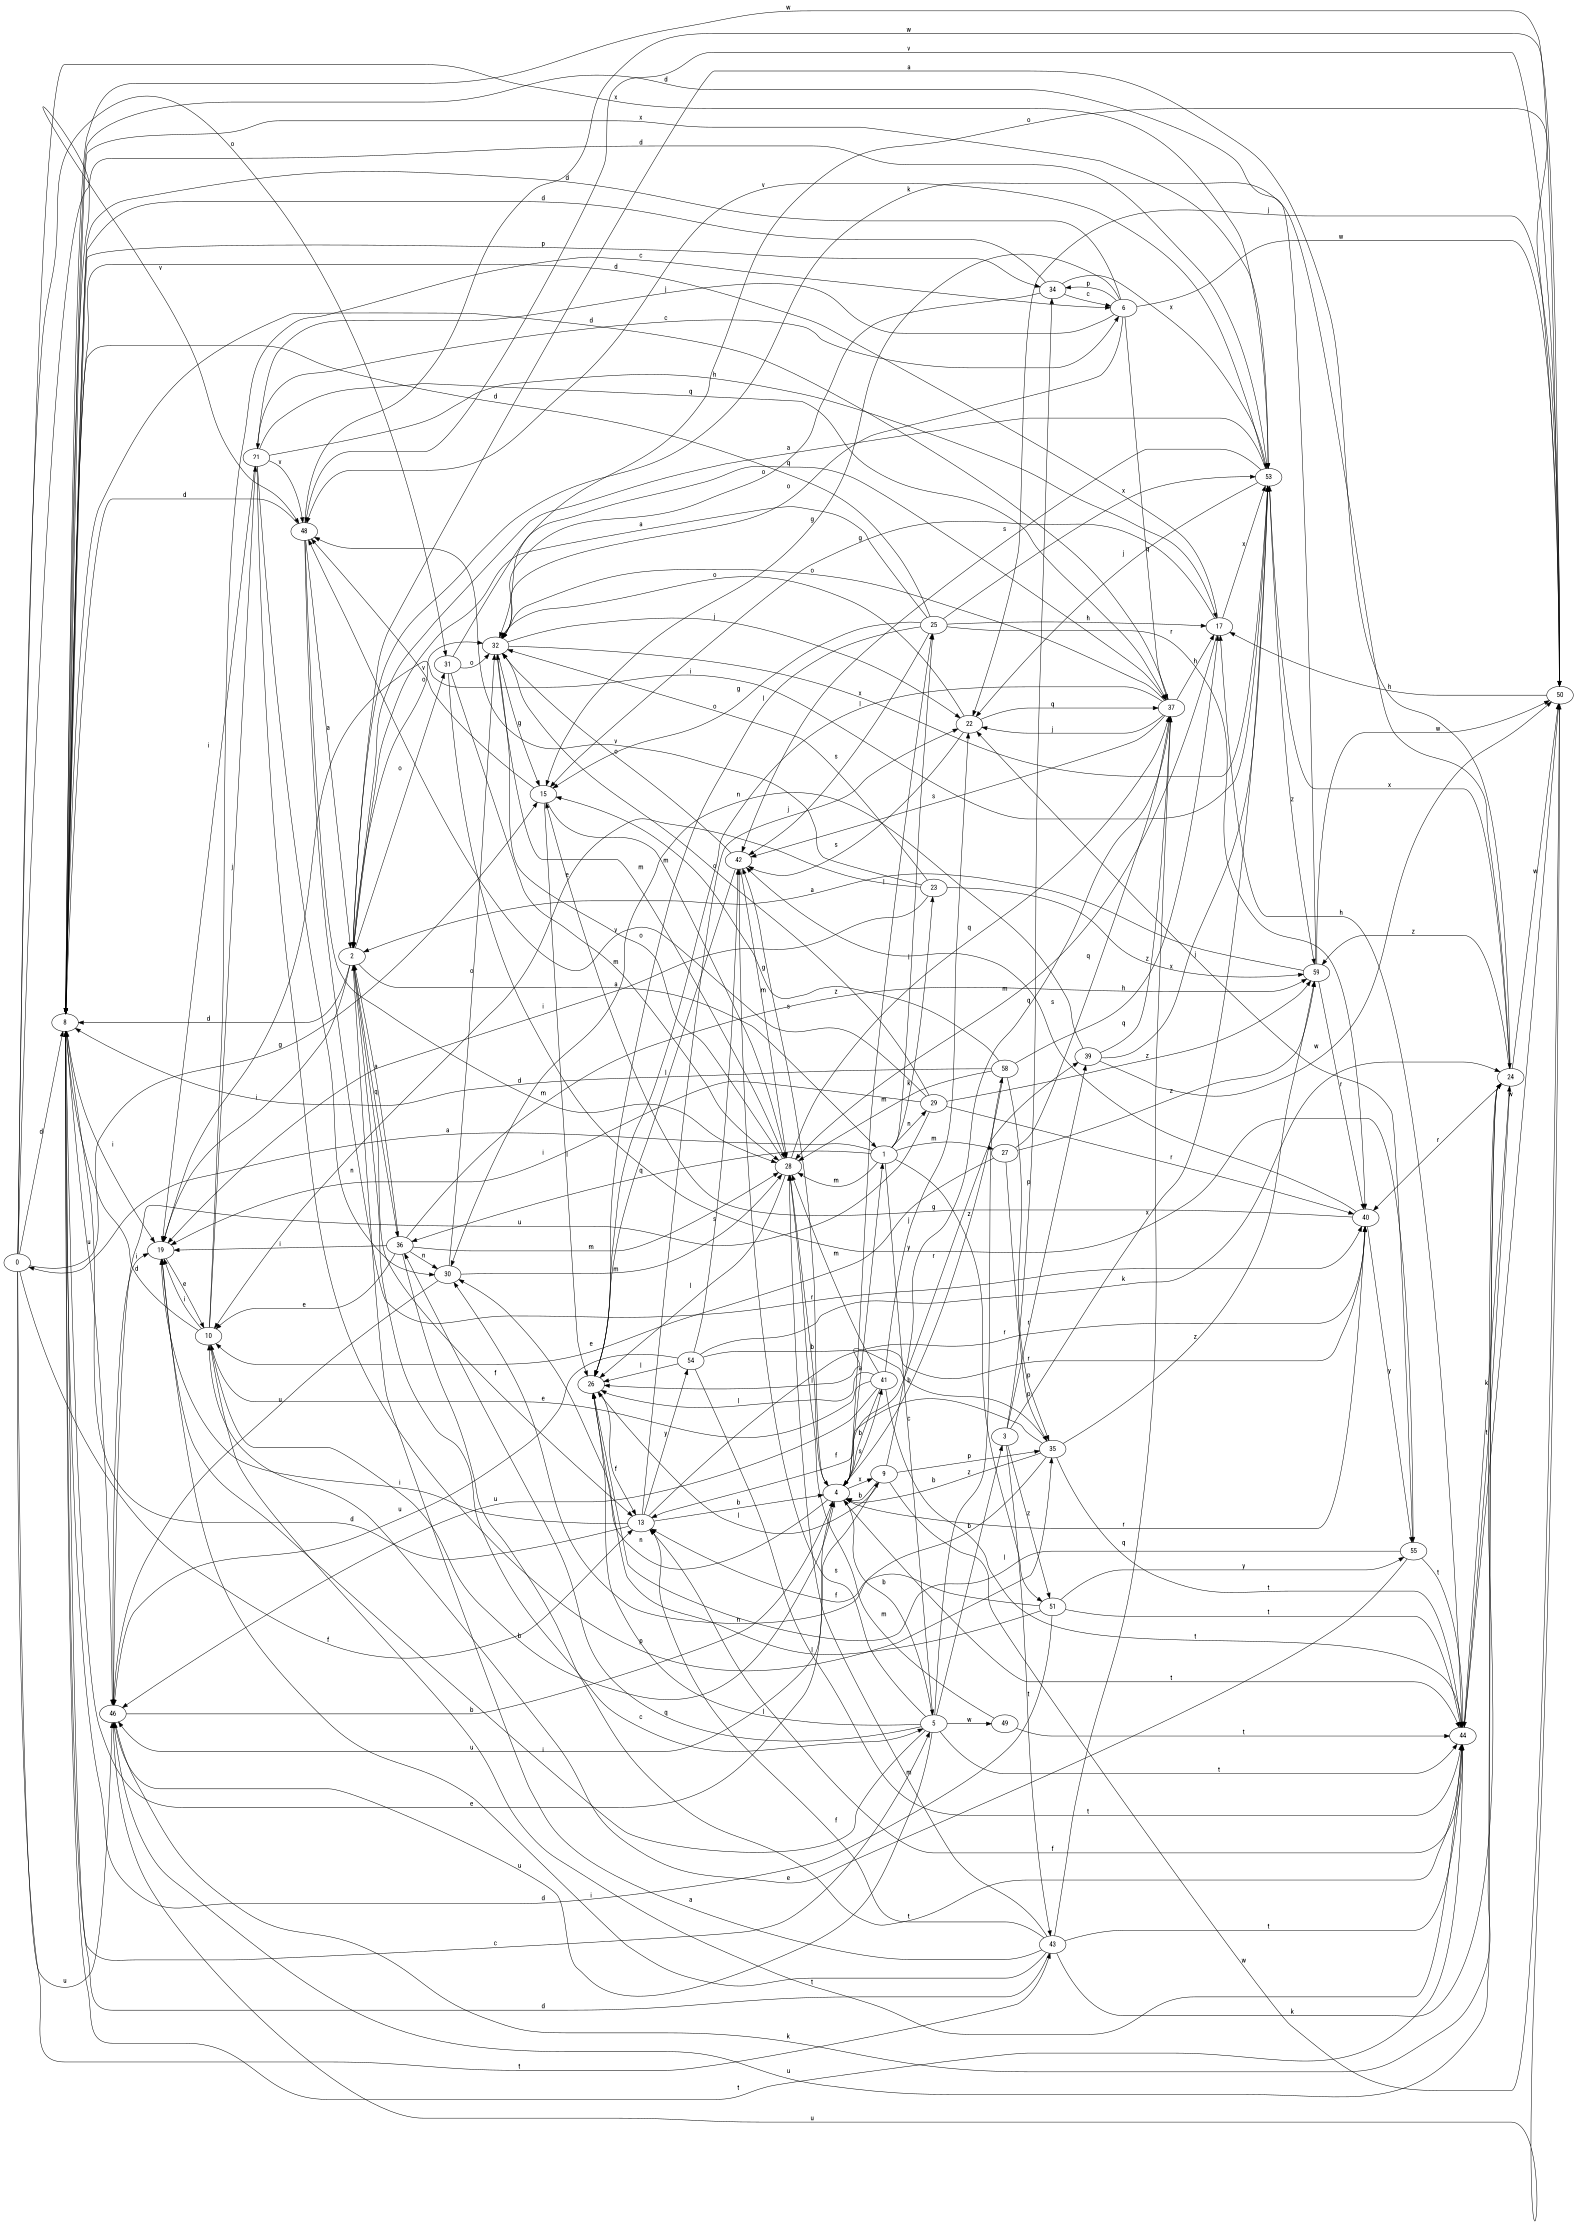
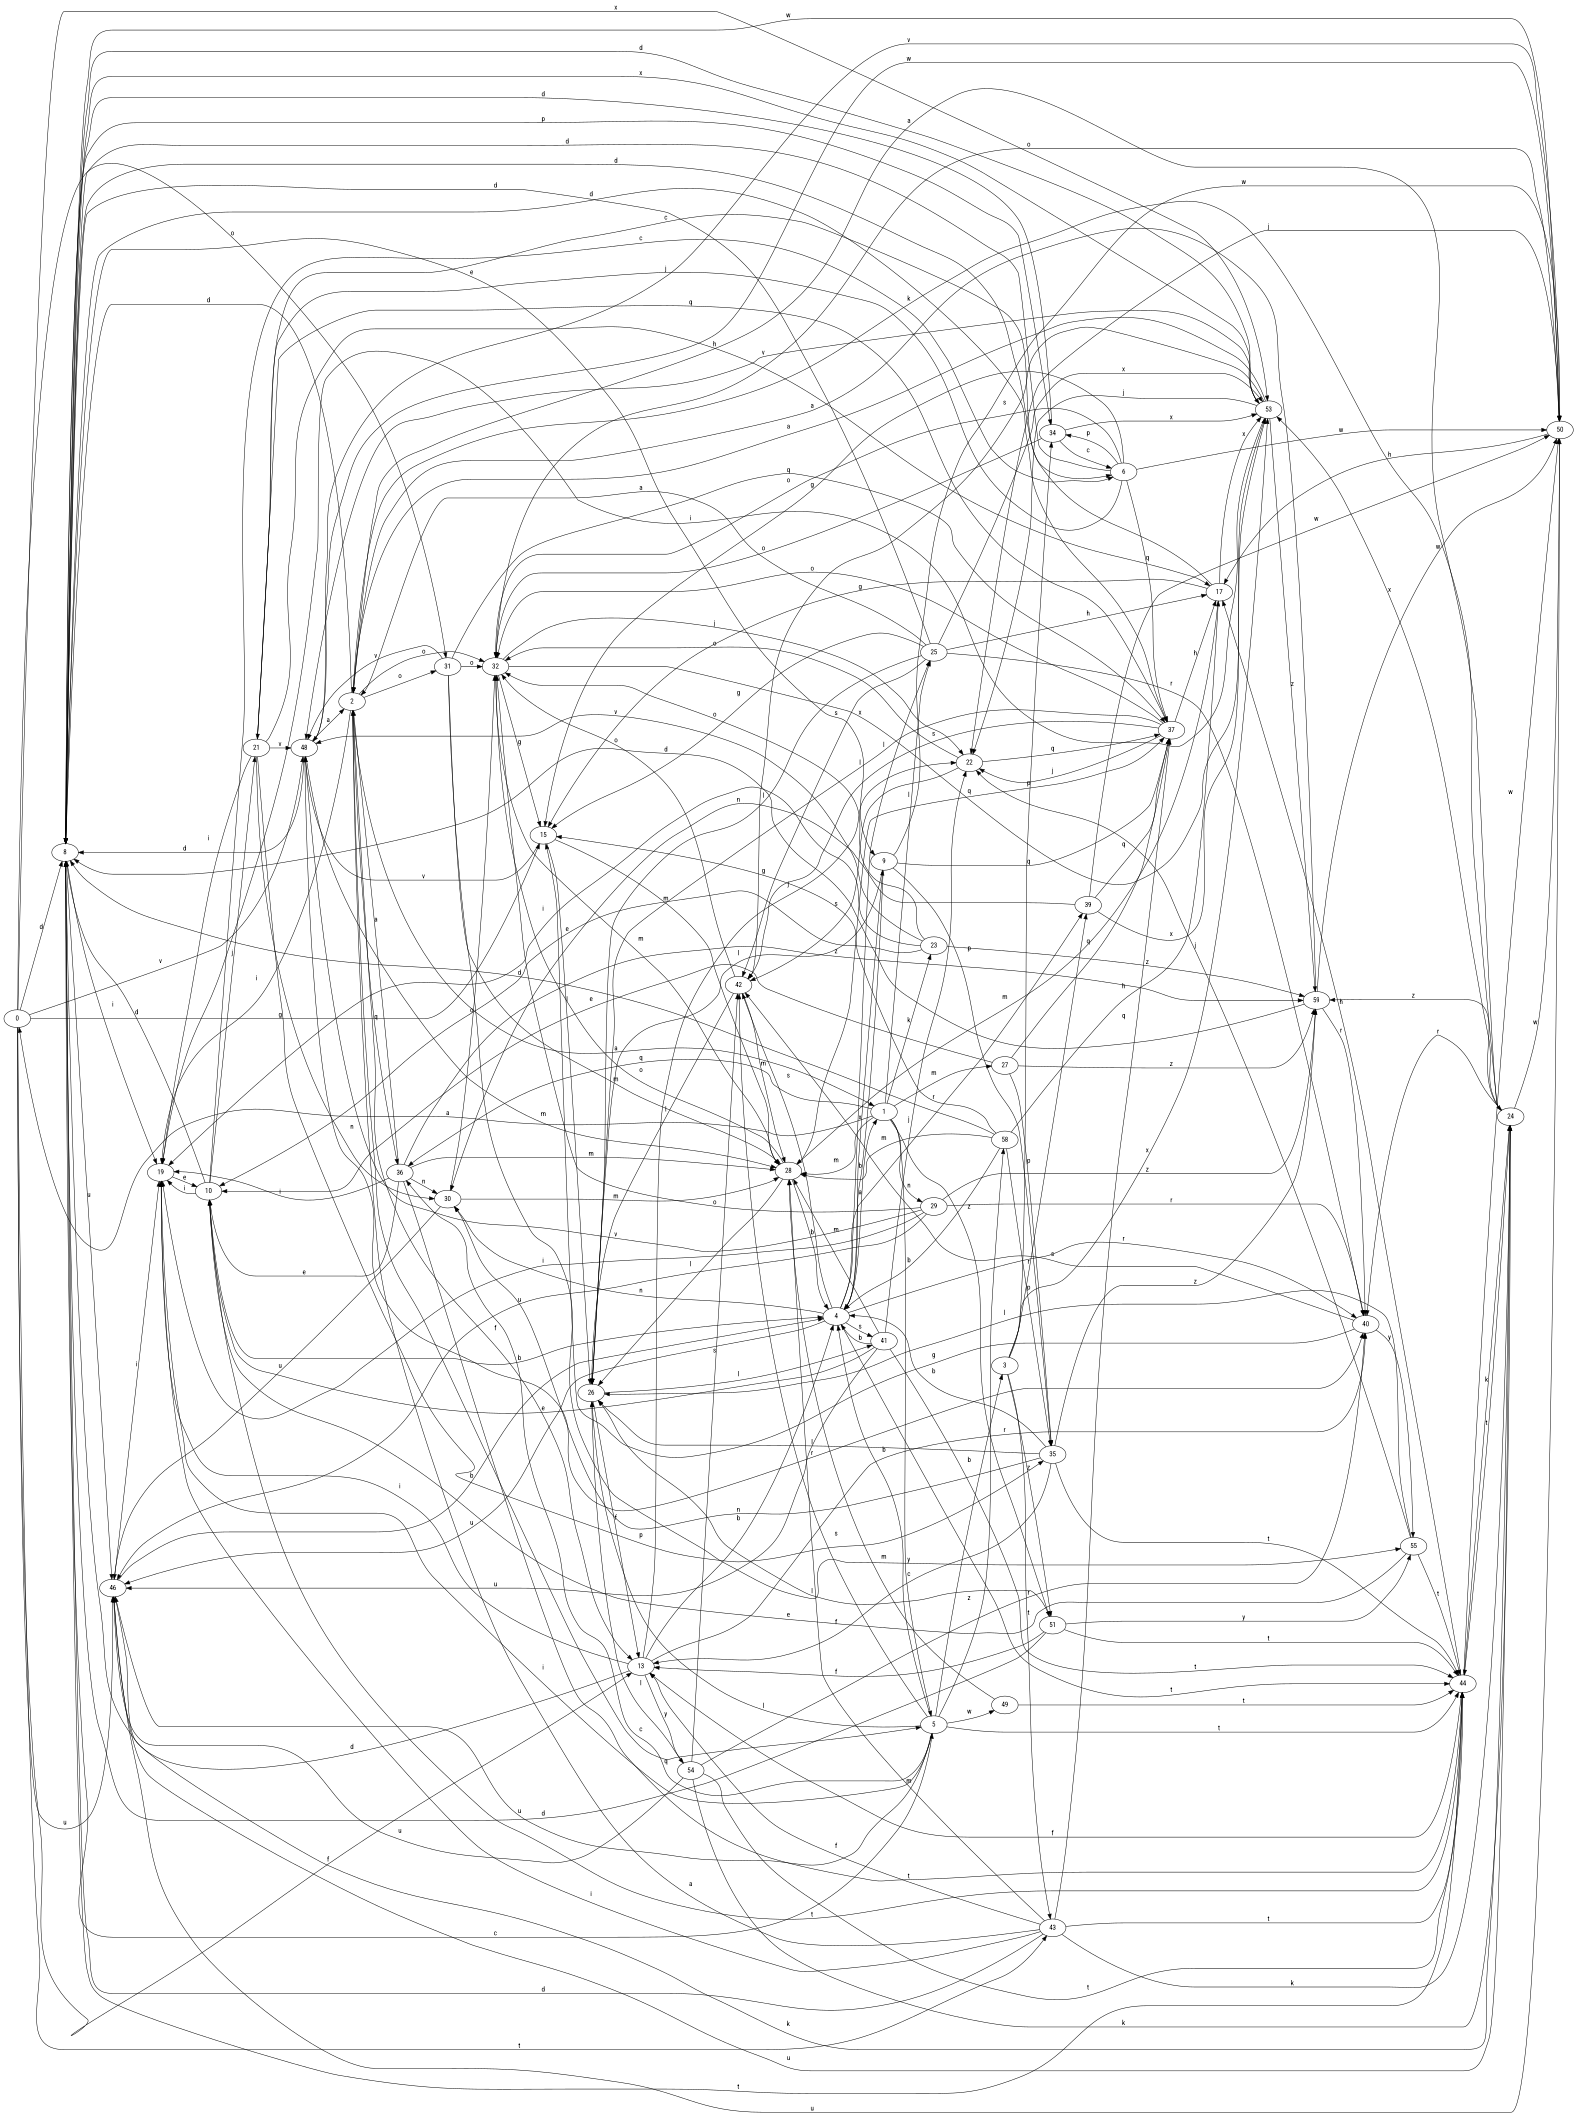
none -> (364, 667)
(748, 1405) -> (738, 1380)
